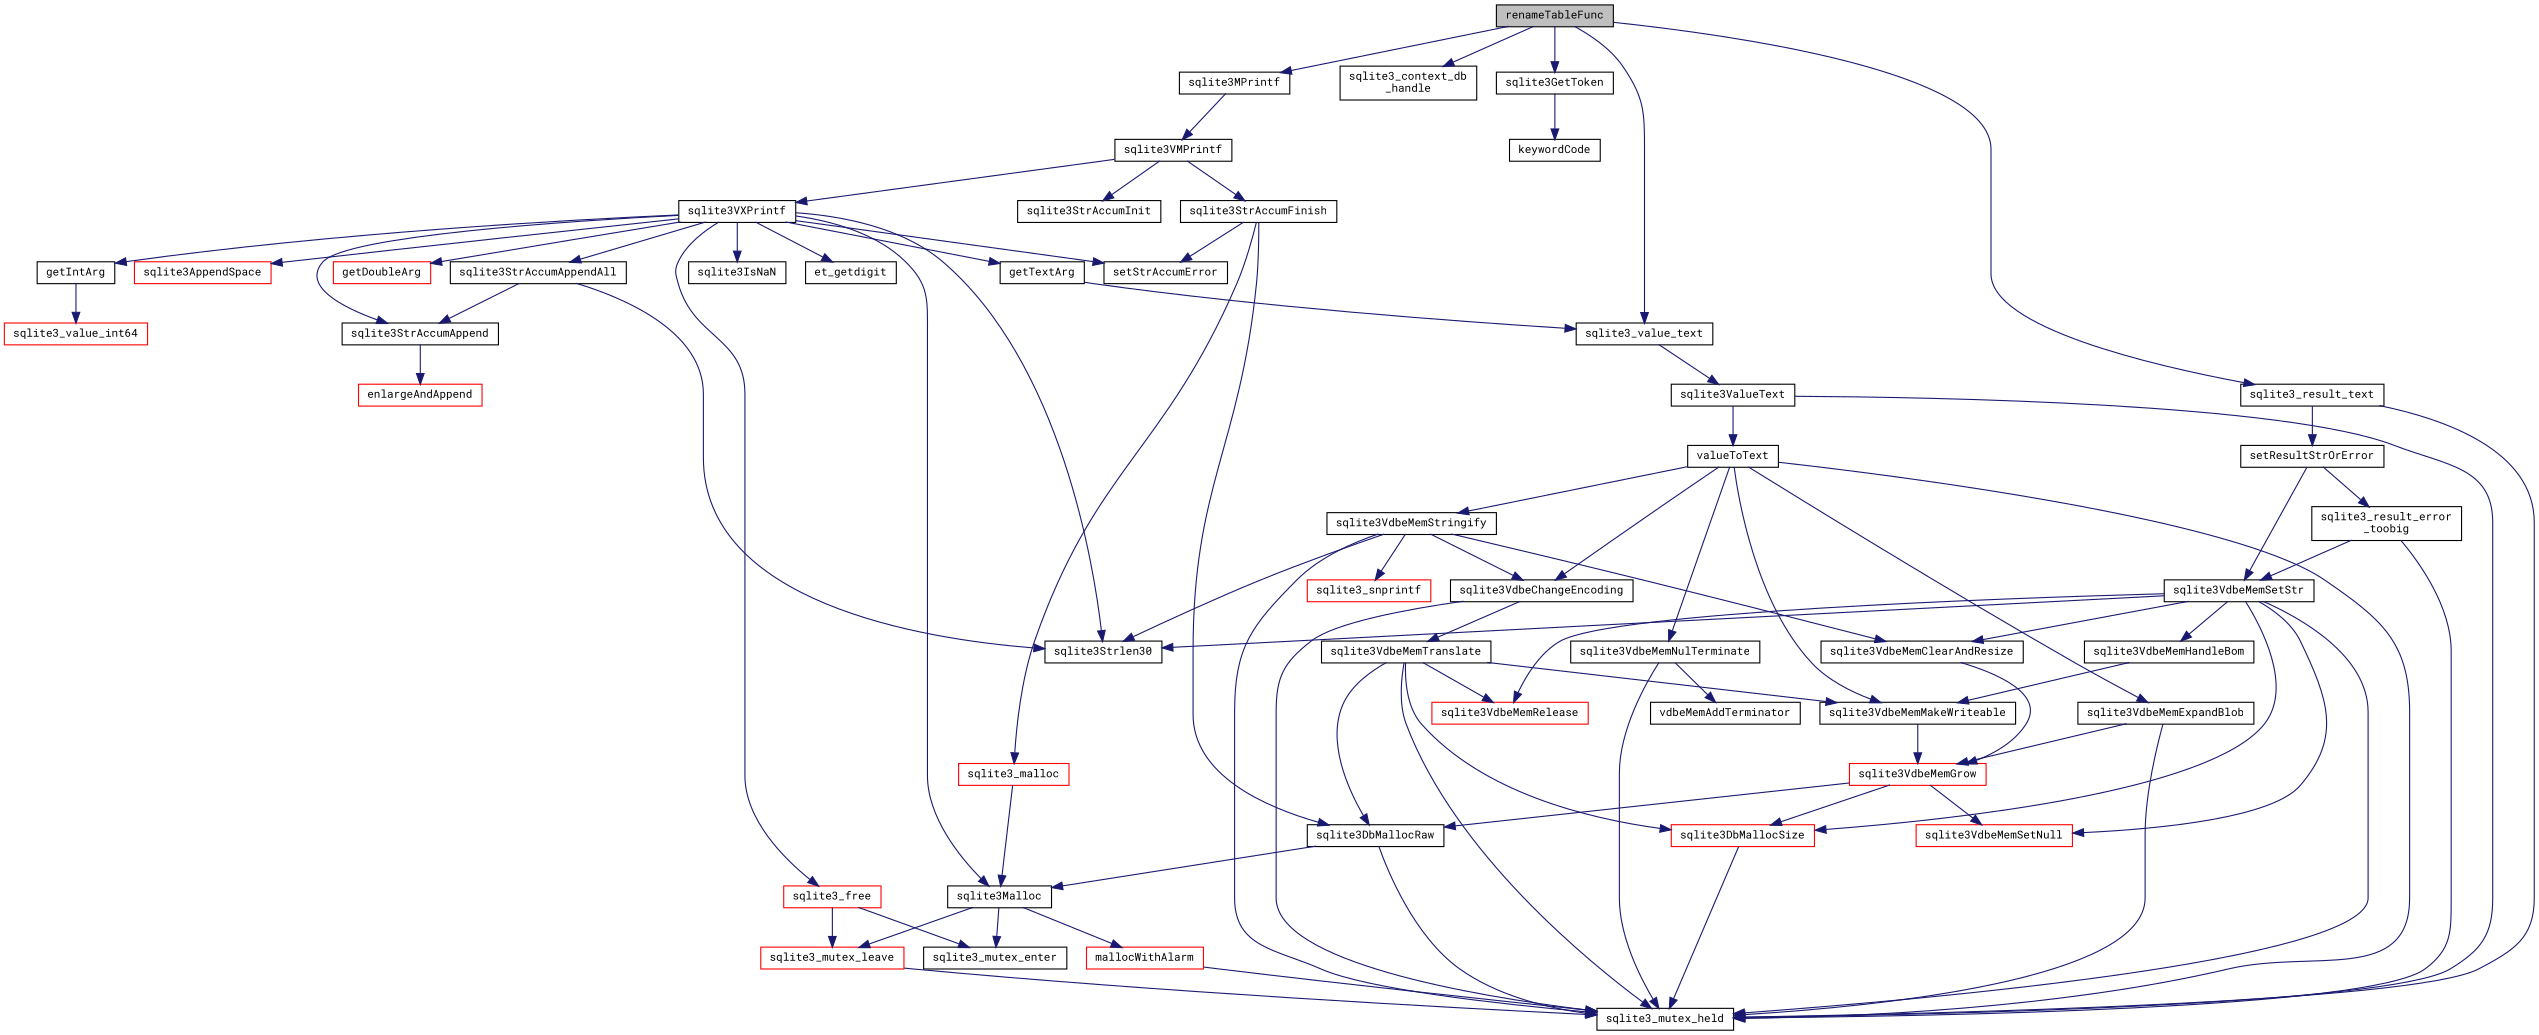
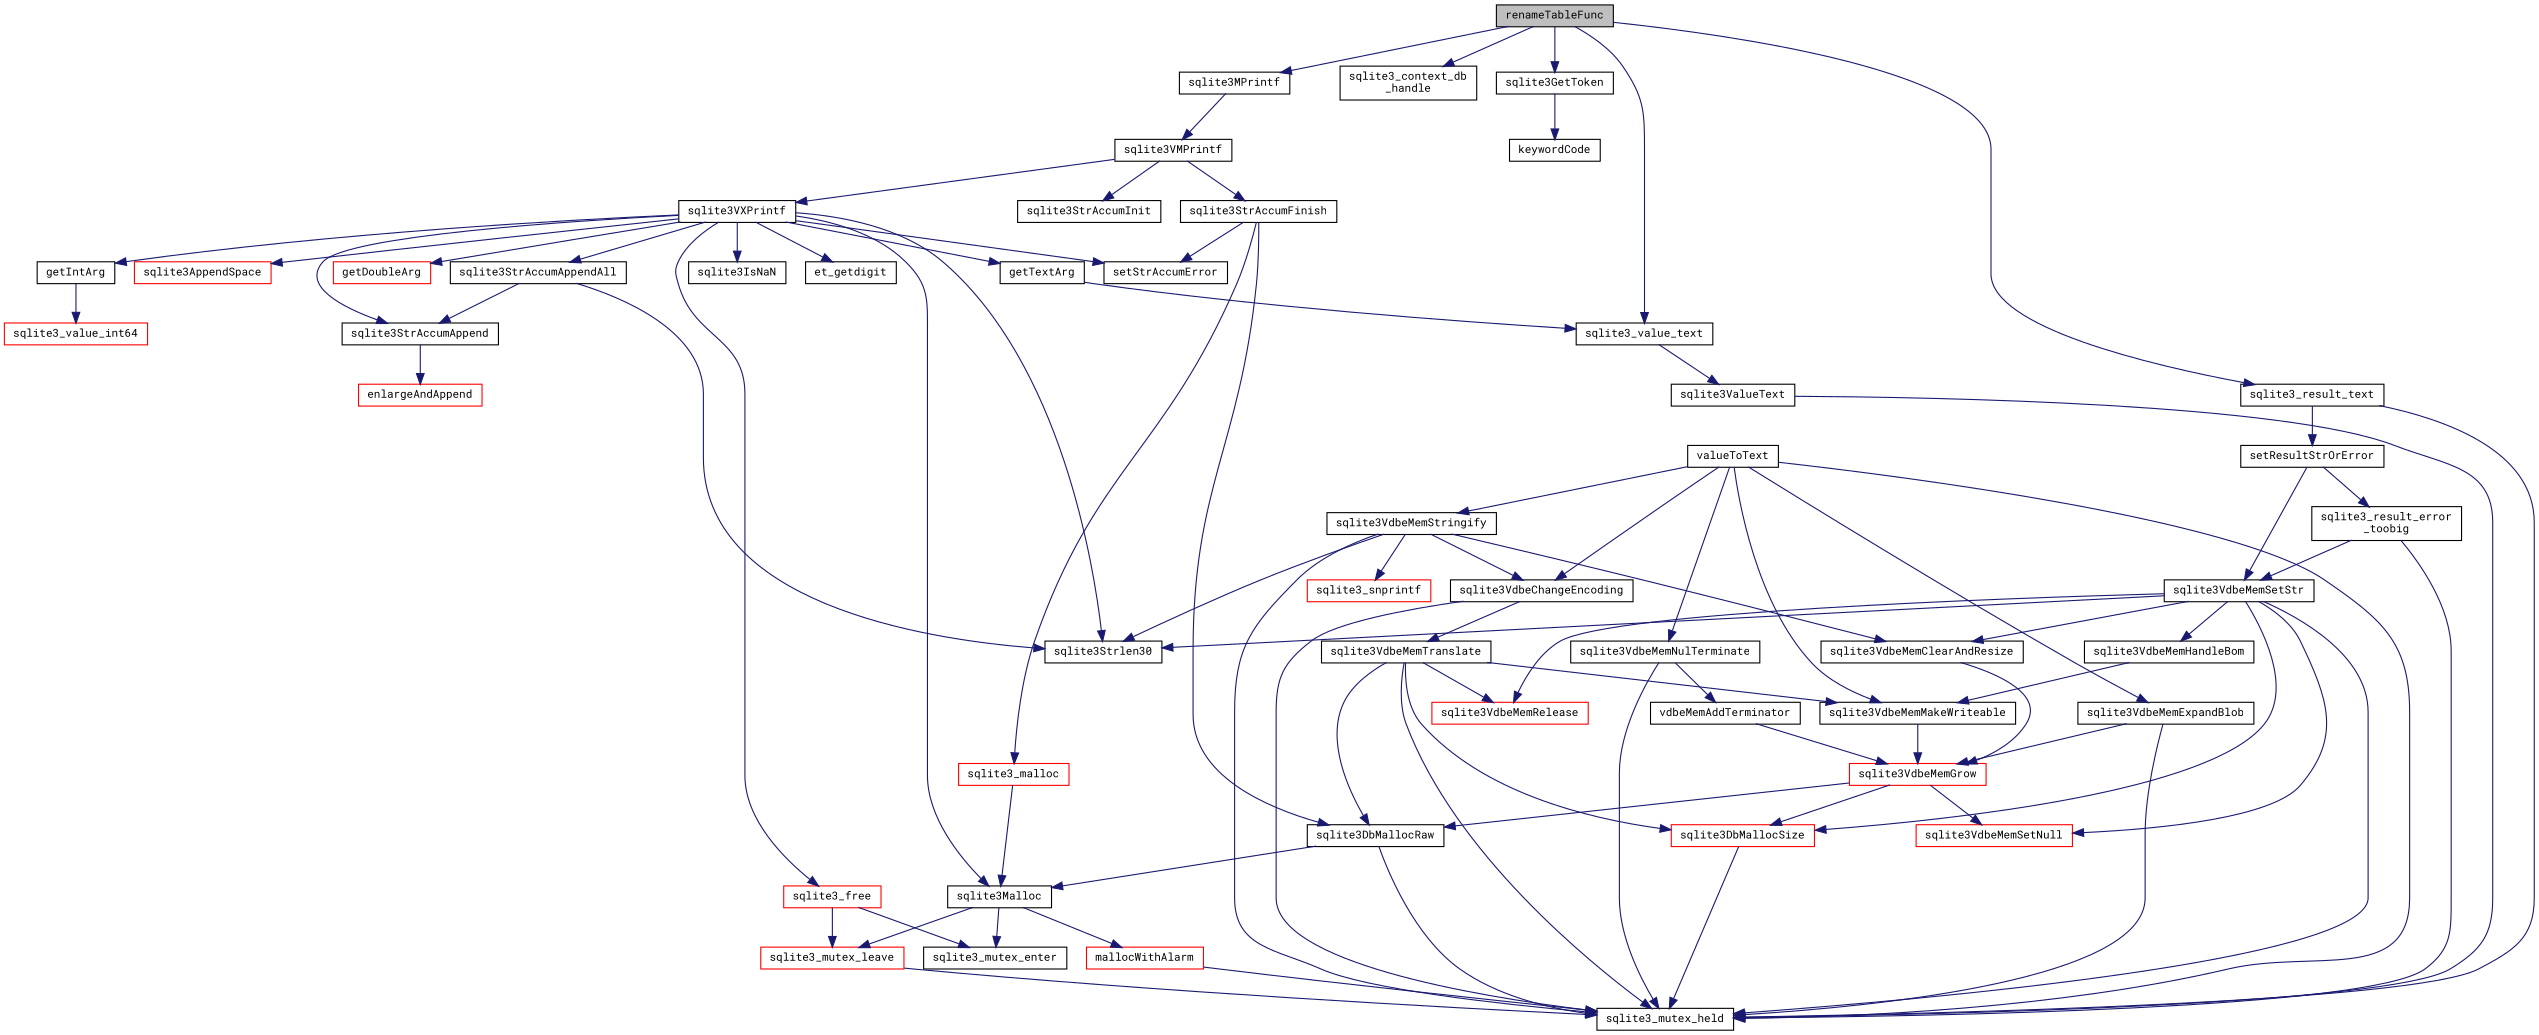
(1733, 420) -> none
none -> (1816, 742)
